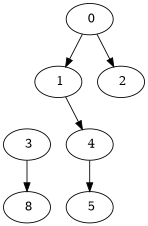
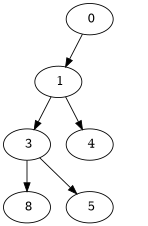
(121, 82) -> none
none -> (45, 109)
(90, 172) -> (55, 173)
